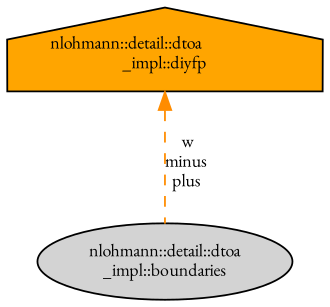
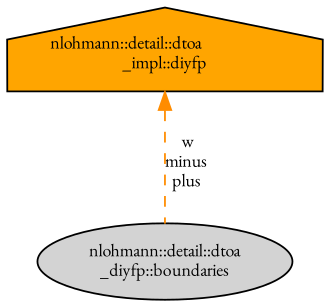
(165, 262) -> (165, 262)
